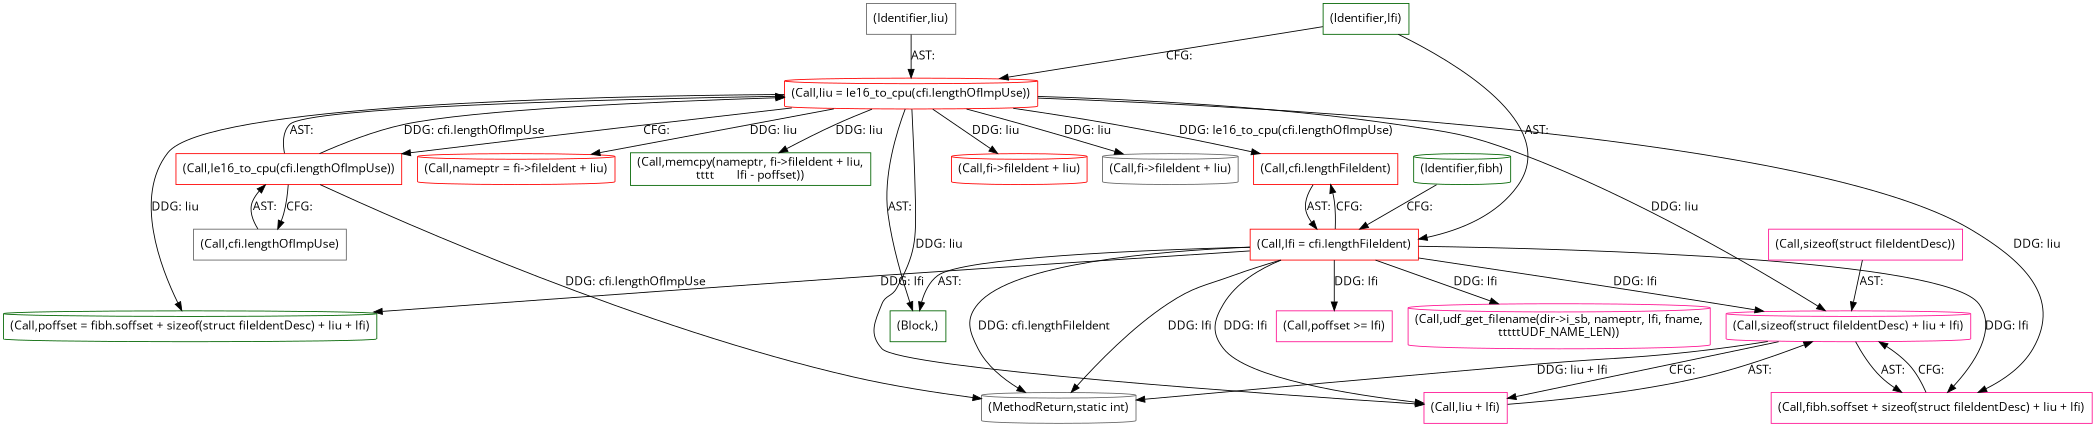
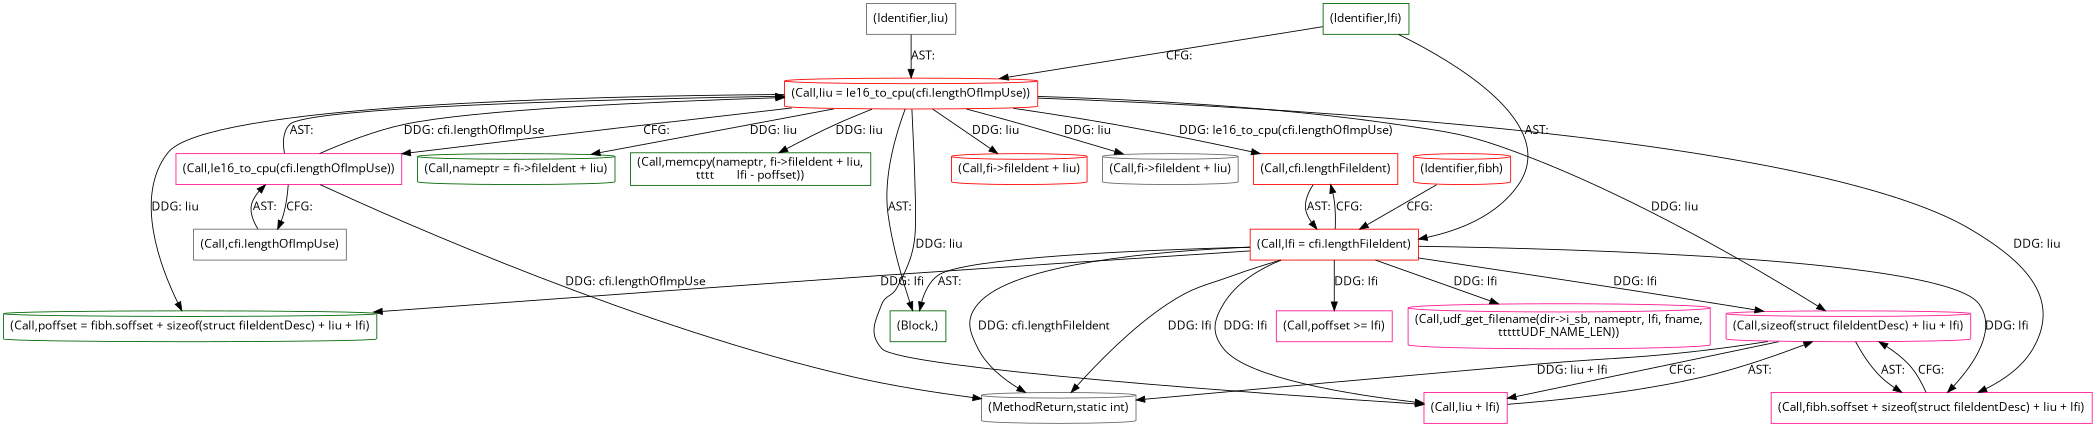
(289, 169) -> (289, 169)
(516, 169) -> (516, 169)
(1462, 169) -> (1462, 169)
(1866, 245) -> none
